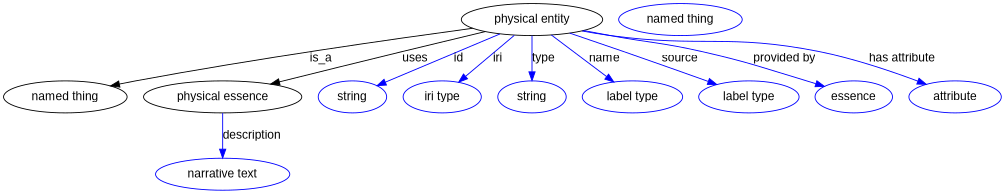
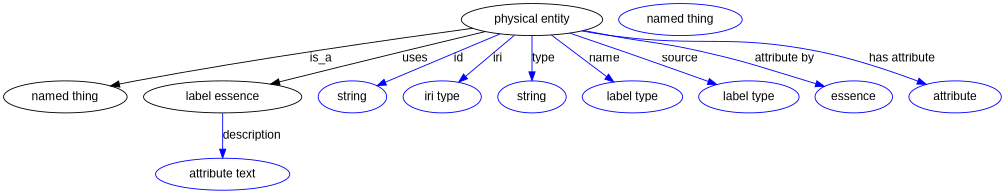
(784, 58) -> (784, 58)
(223, 97) -> (223, 97)
(223, 174) -> (223, 174)
